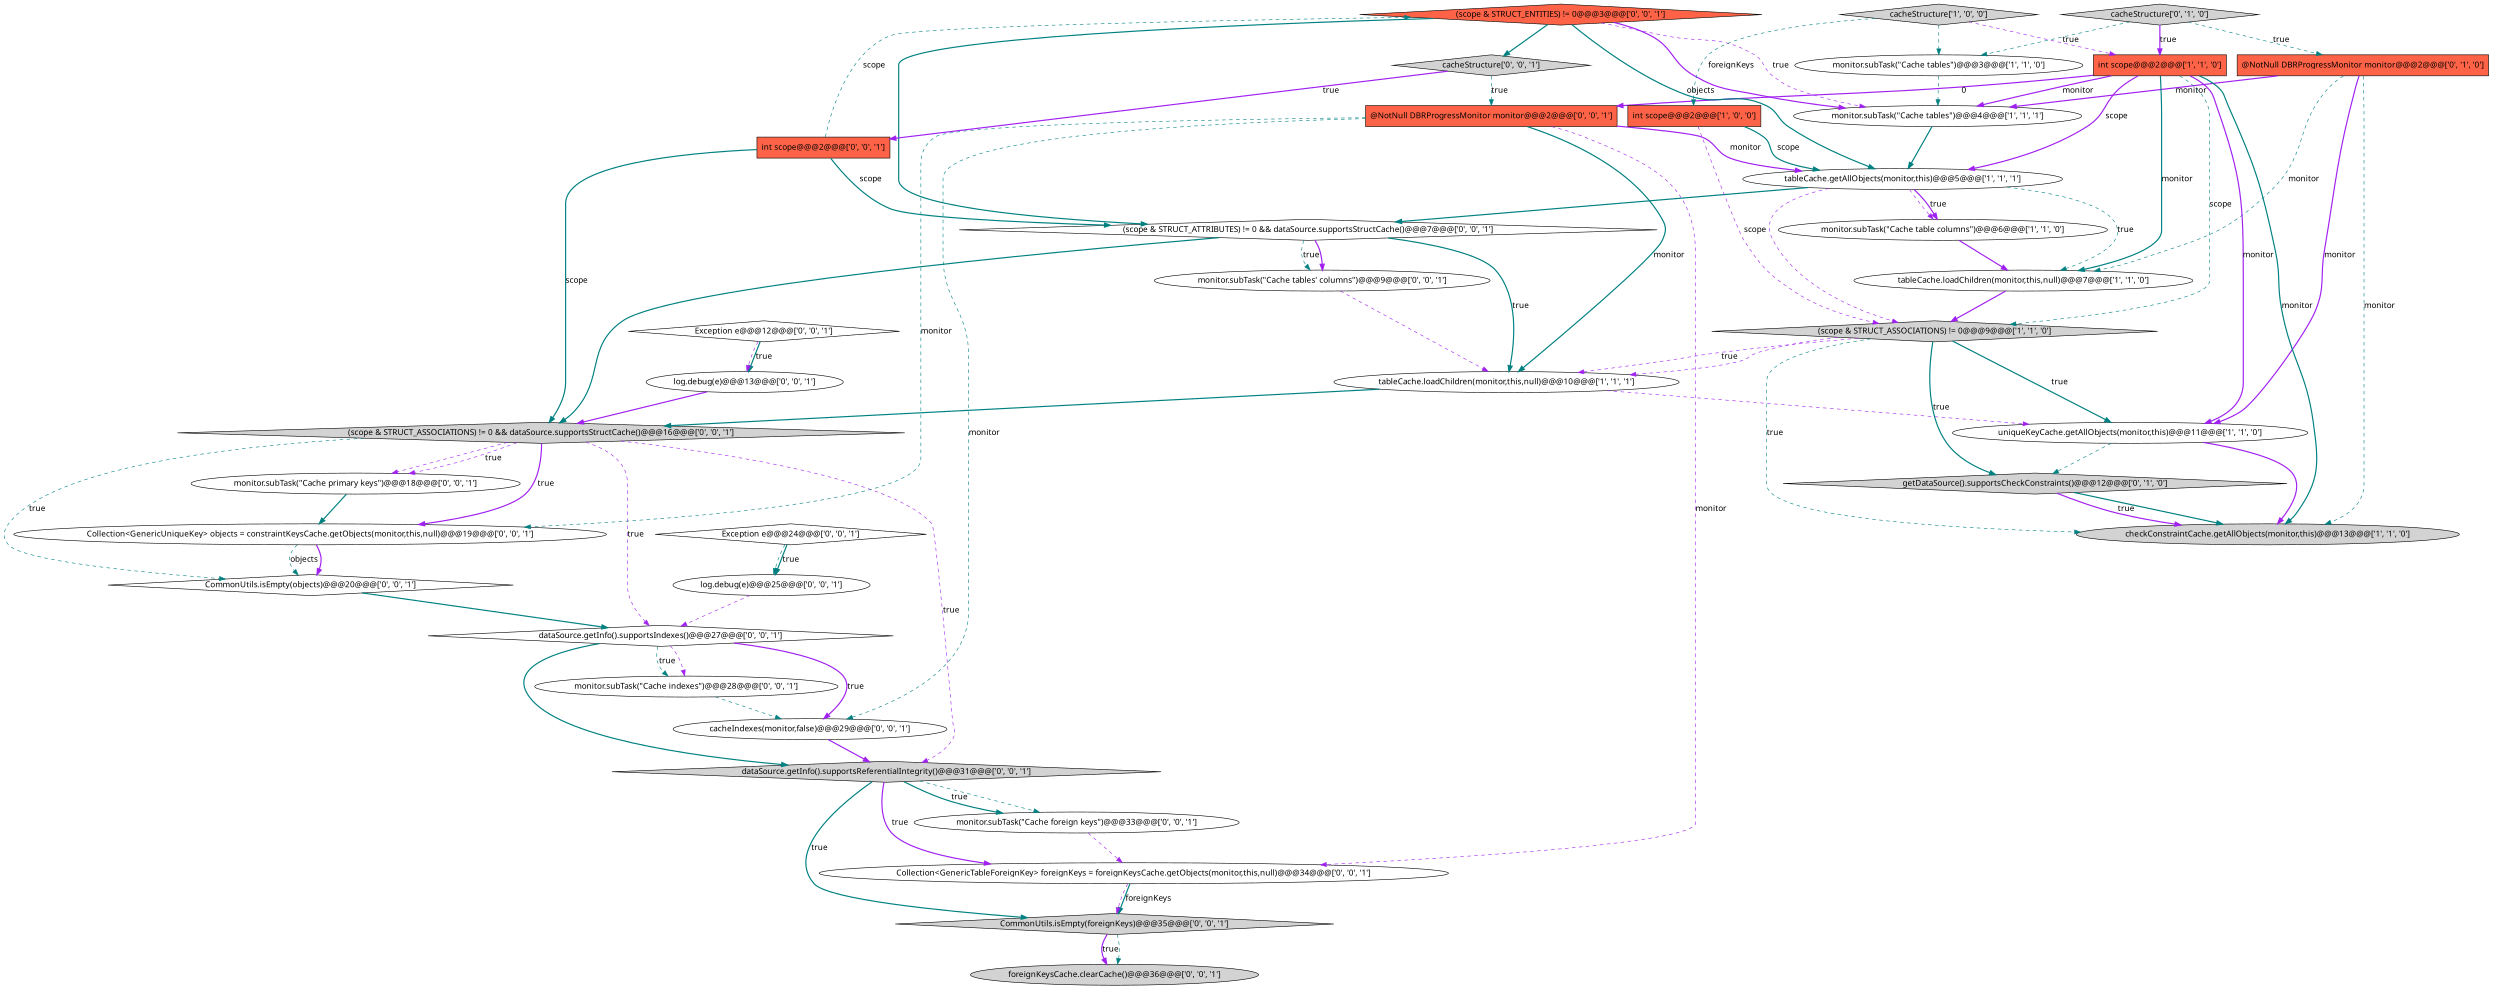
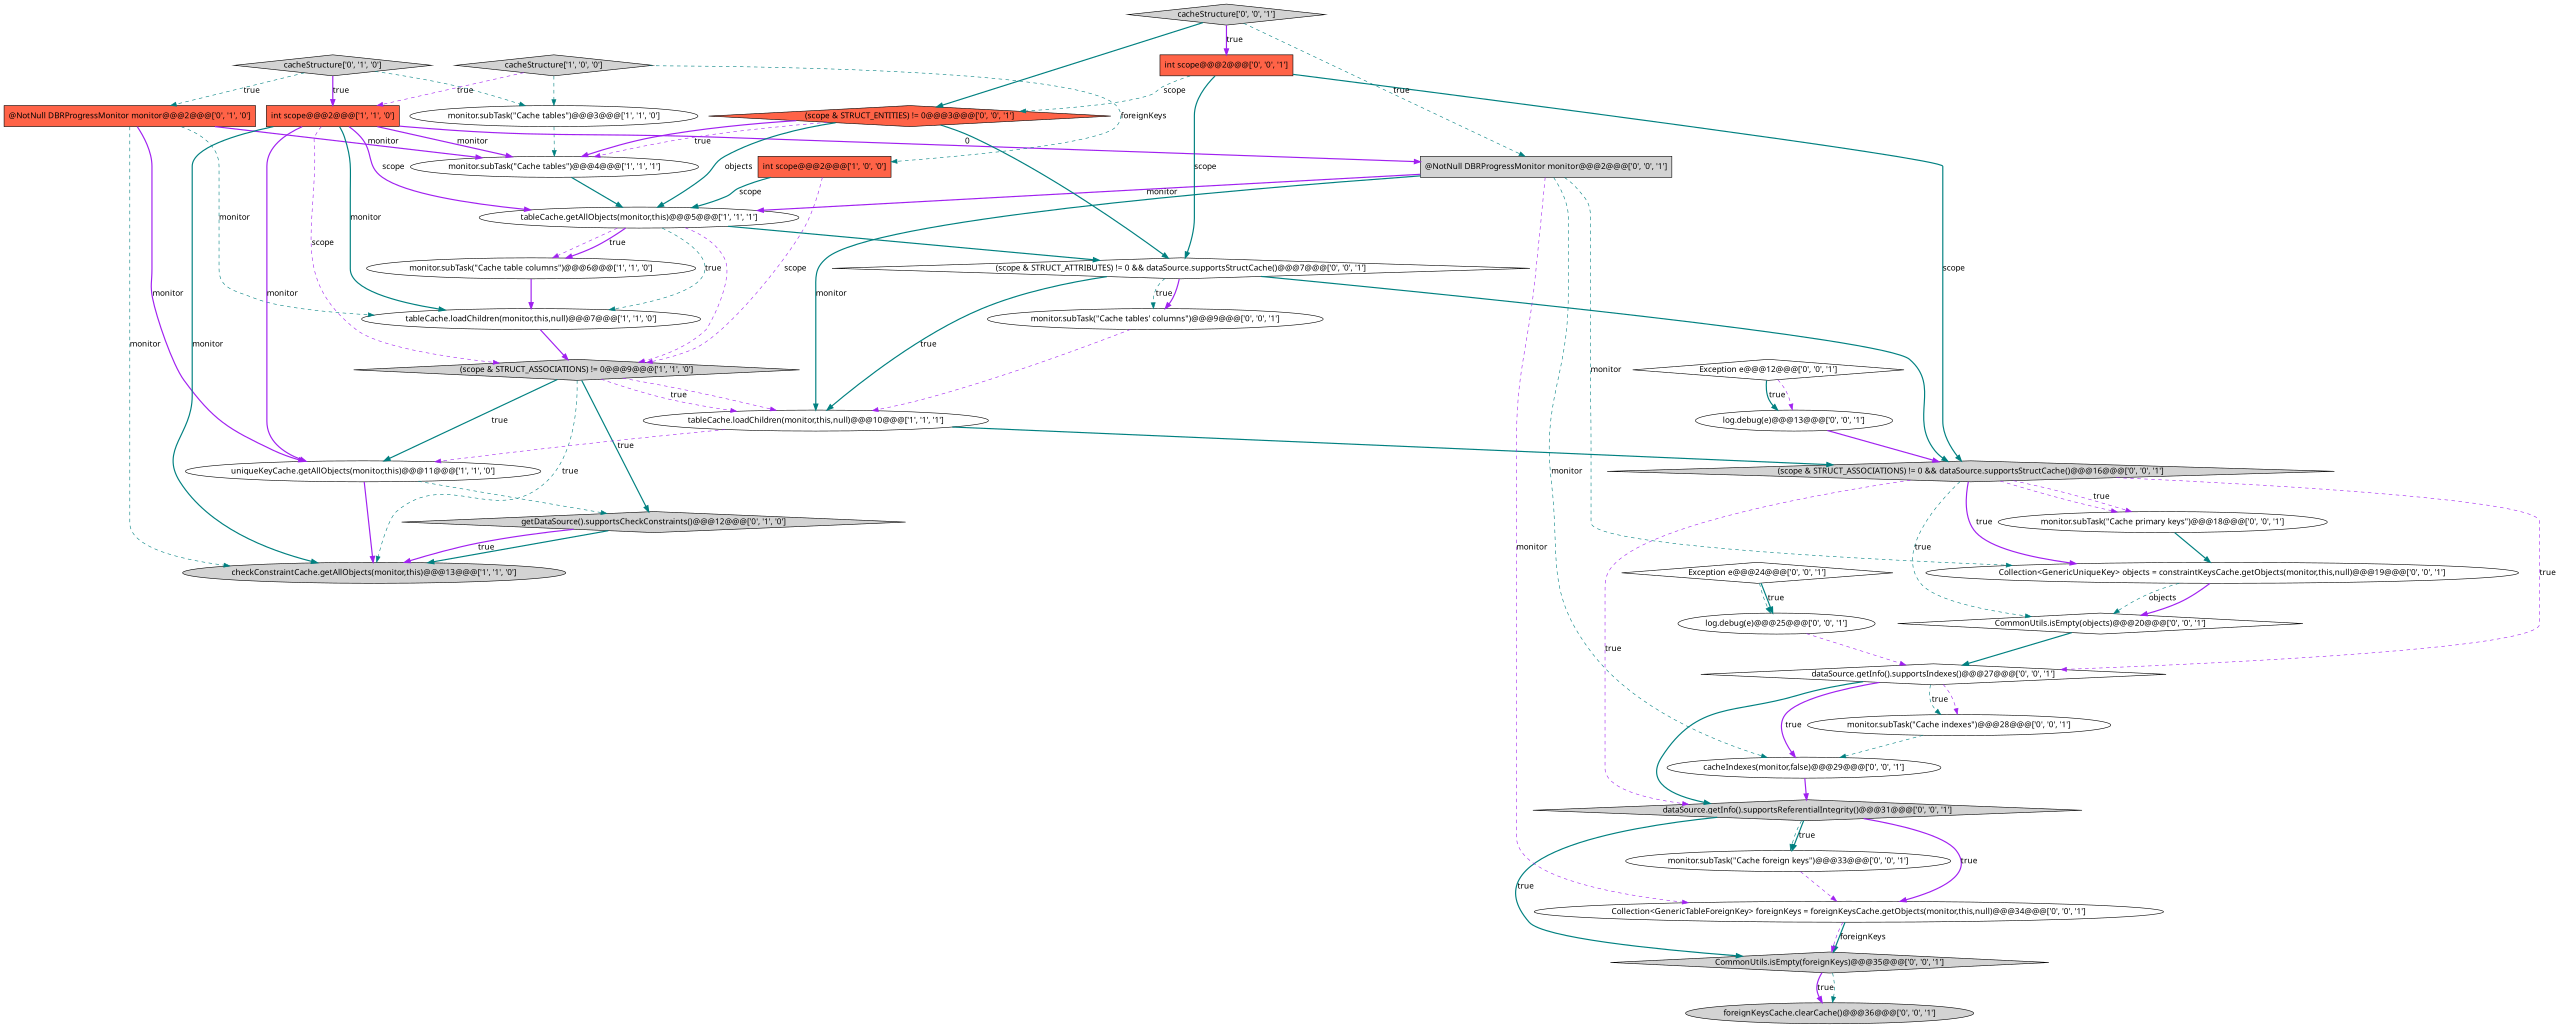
(1528, 39) -> (1073, 64)
(1491, 116) -> (1546, 167)
(2209, 273) -> (329, 301)
